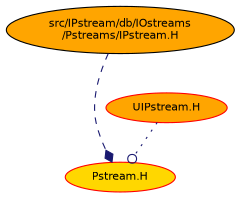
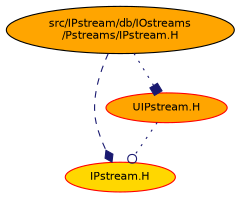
none -> (143, 68)
(120, 177) -> (120, 177)
